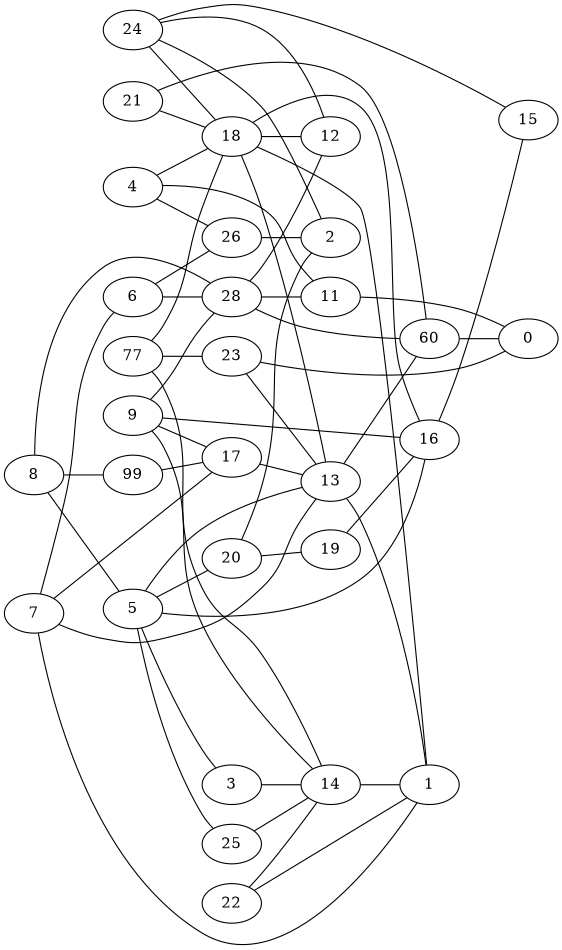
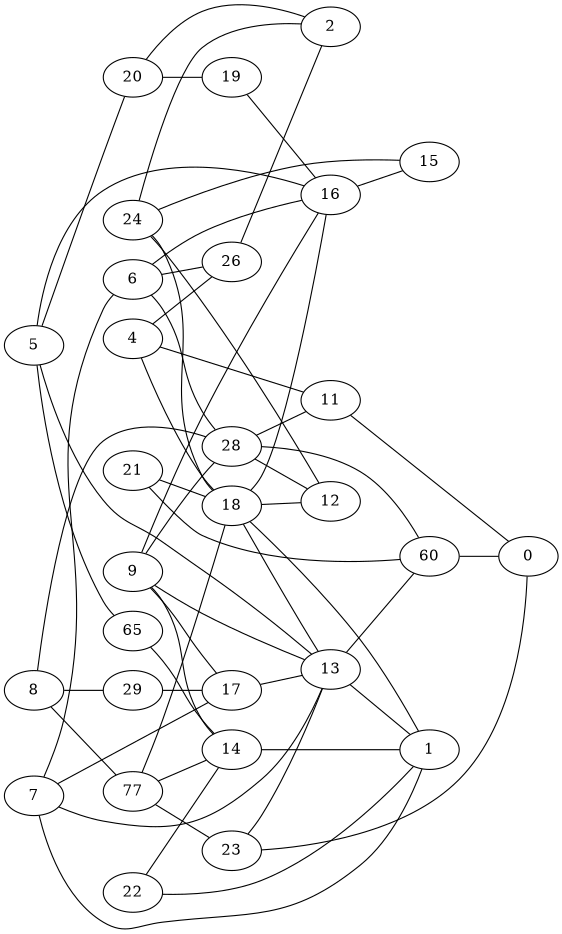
none -> (223, 223)
(133, 475) -> (133, 690)
(83, 542) -> (84, 741)
none -> (228, 626)
(232, 785) -> none
(232, 844) -> (133, 631)
